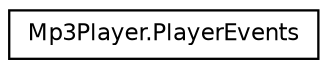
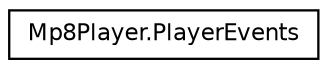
(164, 35) -> (164, 35)
